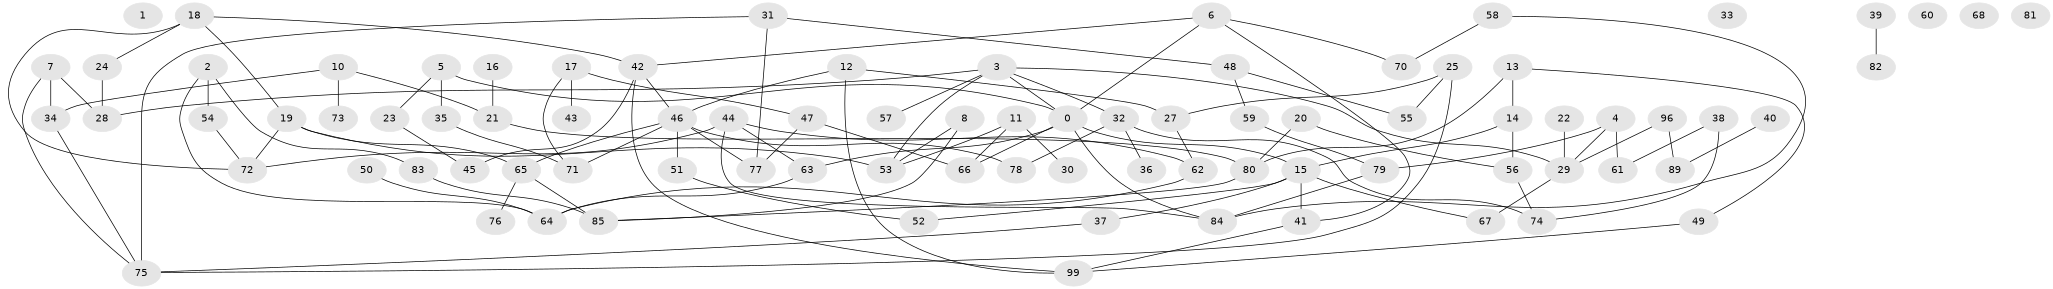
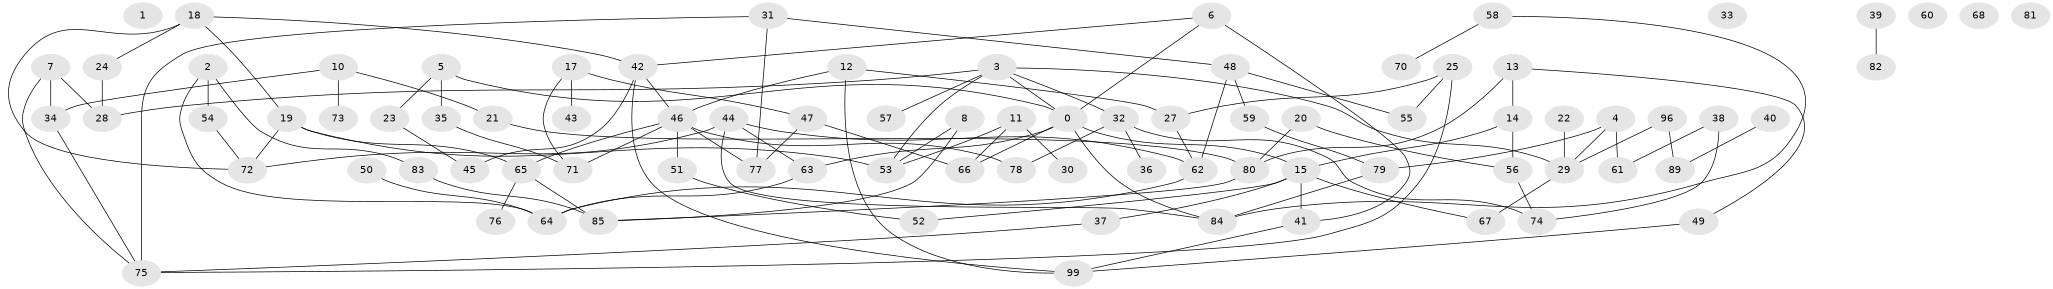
(1309, 37) -> none
(493, 67) -> none
none -> (1214, 119)
